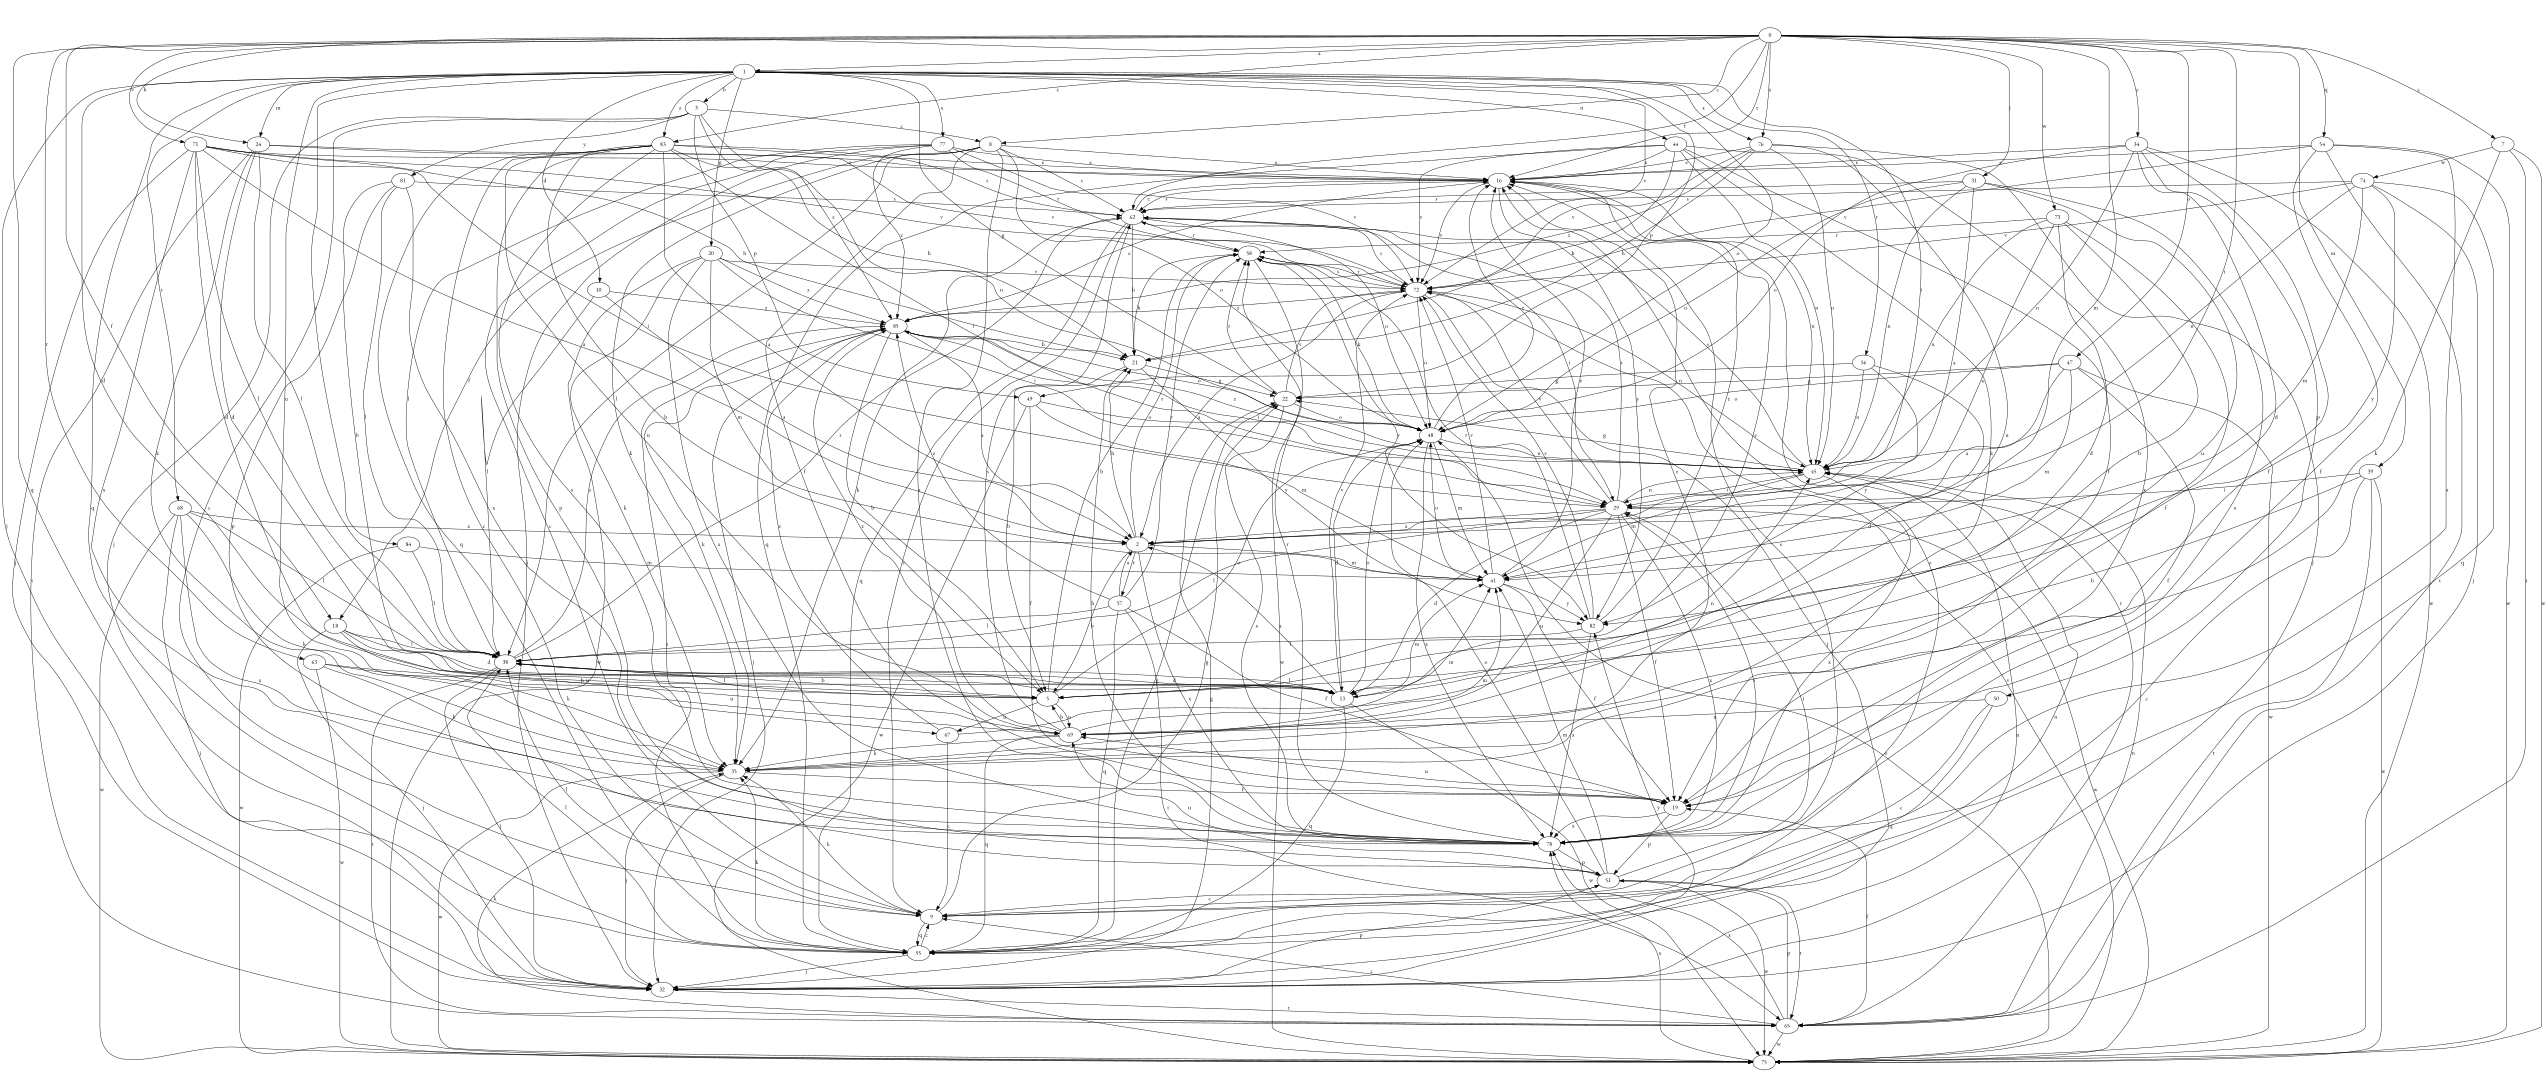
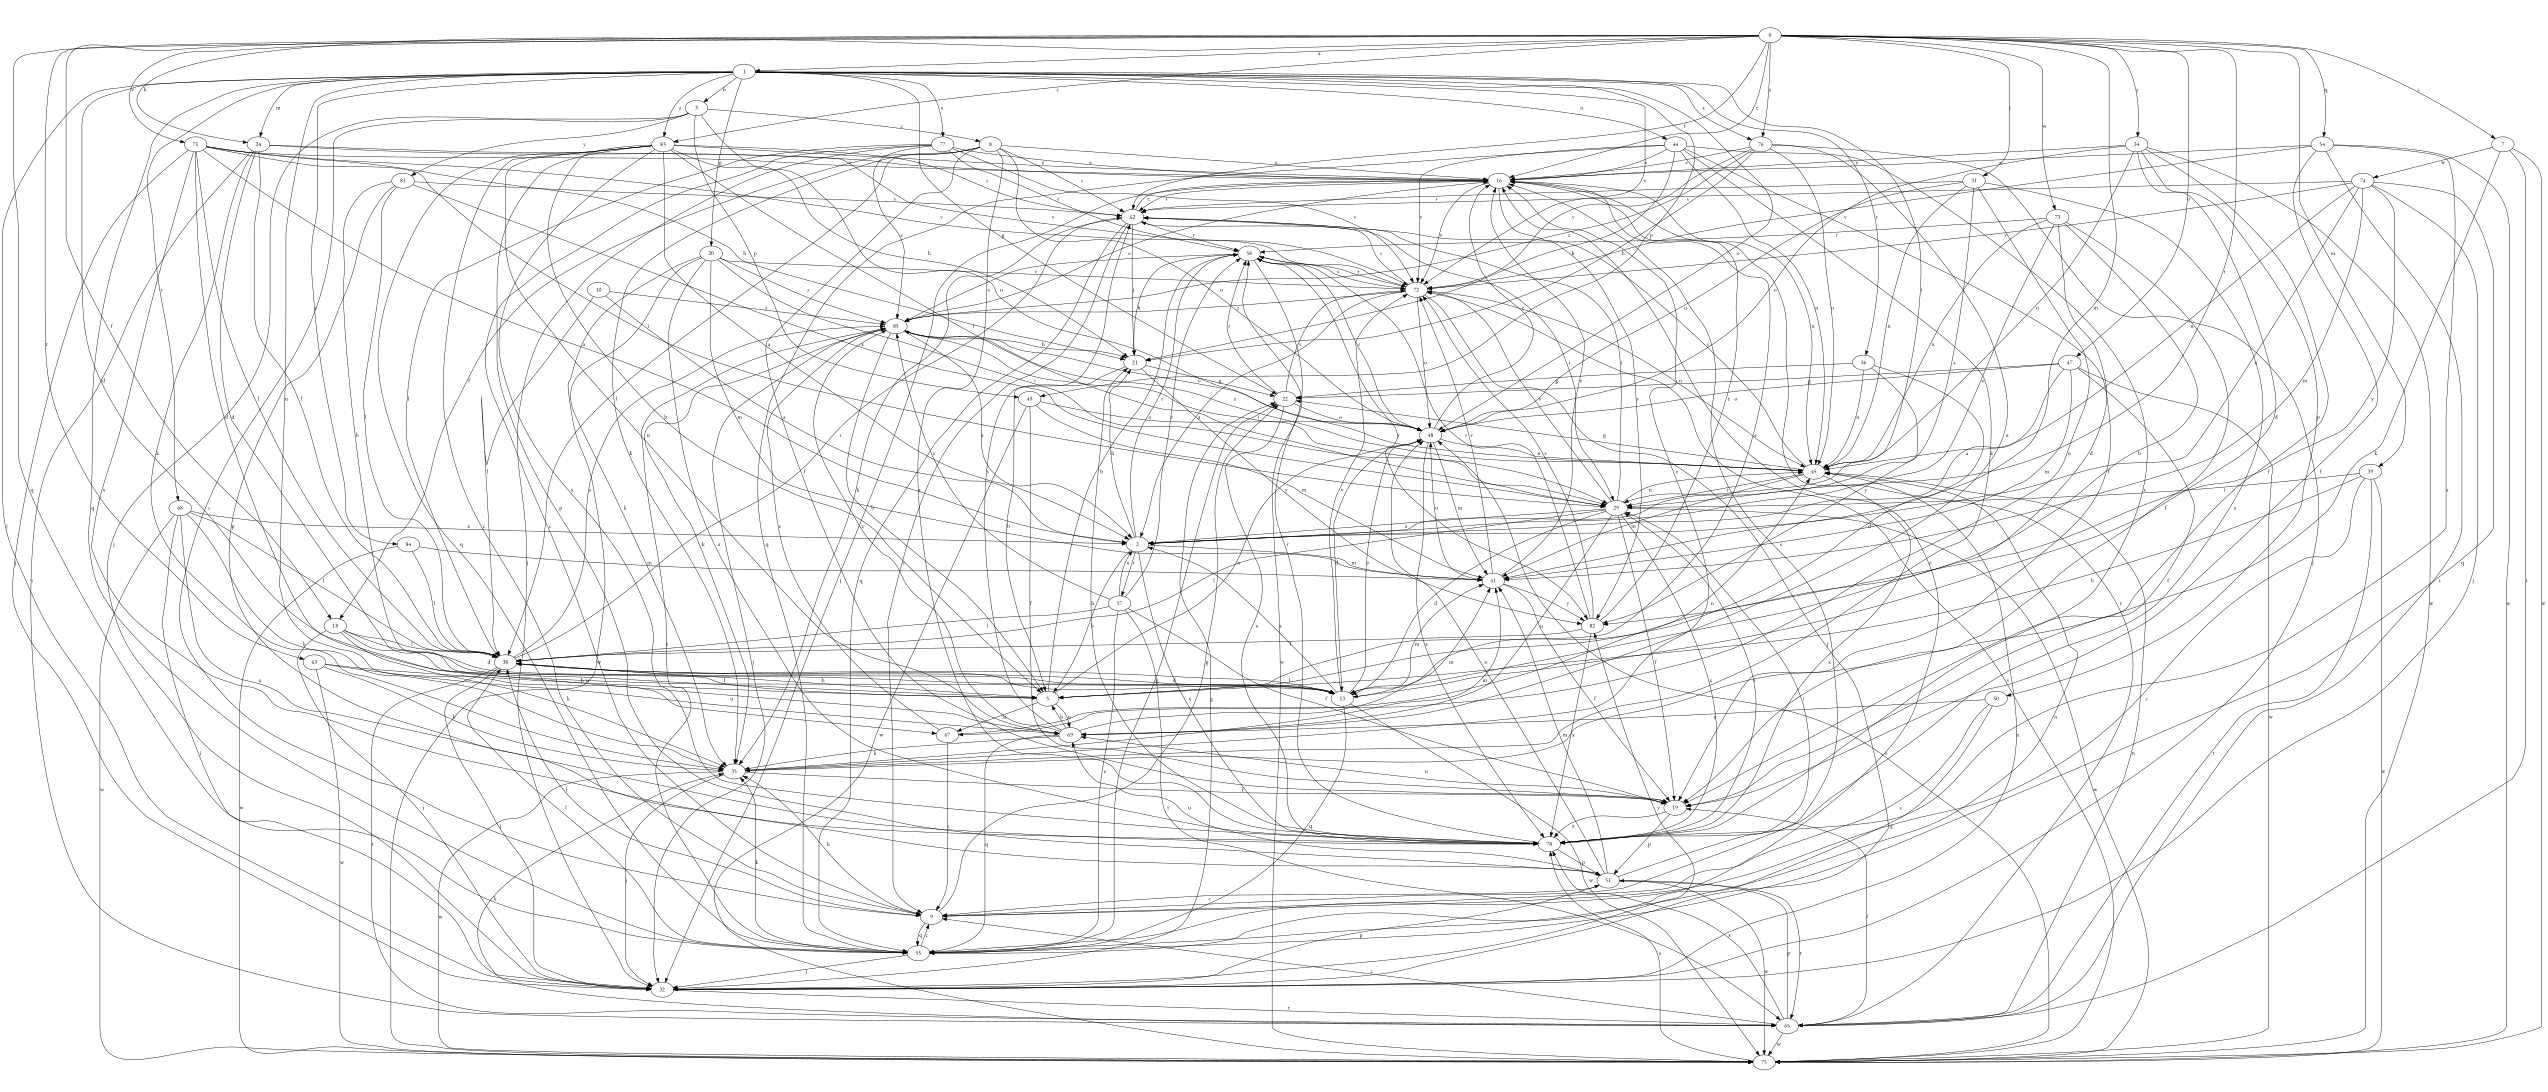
(1396, 116) -> none
(572, 132) -> none
(810, 190) -> (1068, 263)
(1333, 259) -> none
(1134, 290) -> (1134, 290)
(1359, 344) -> (1359, 344)
none -> (907, 402)
none -> (1900, 510)
(1881, 641) -> (1692, 661)
(1105, 771) -> (1105, 771)
(840, 816) -> (939, 369)
